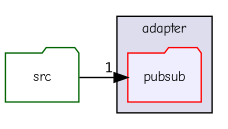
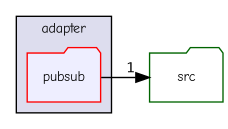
(97, 78) -> (120, 78)
